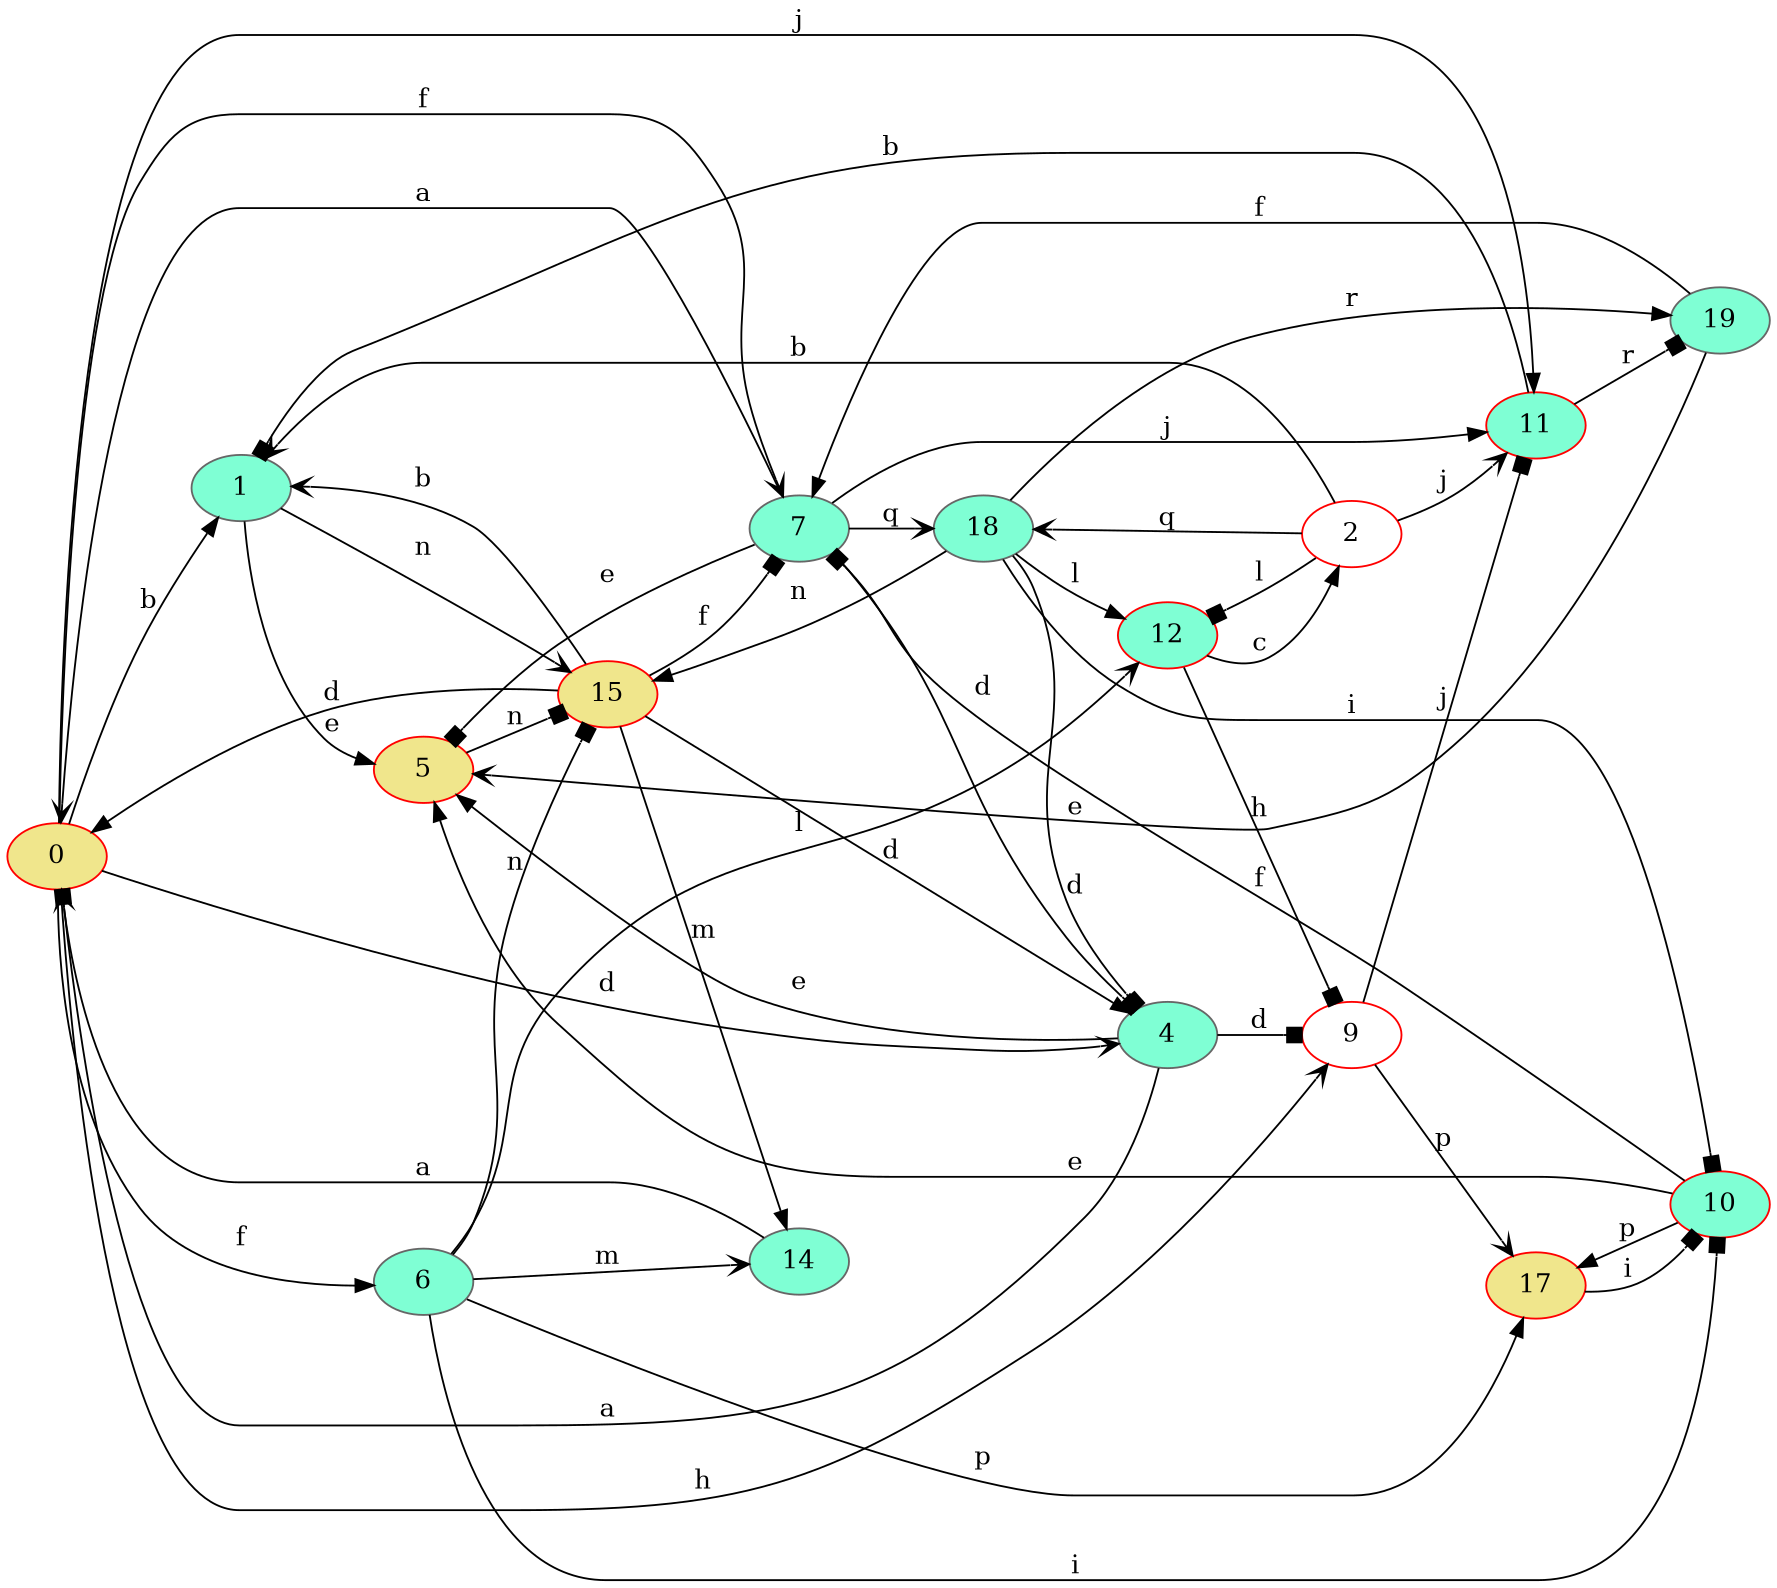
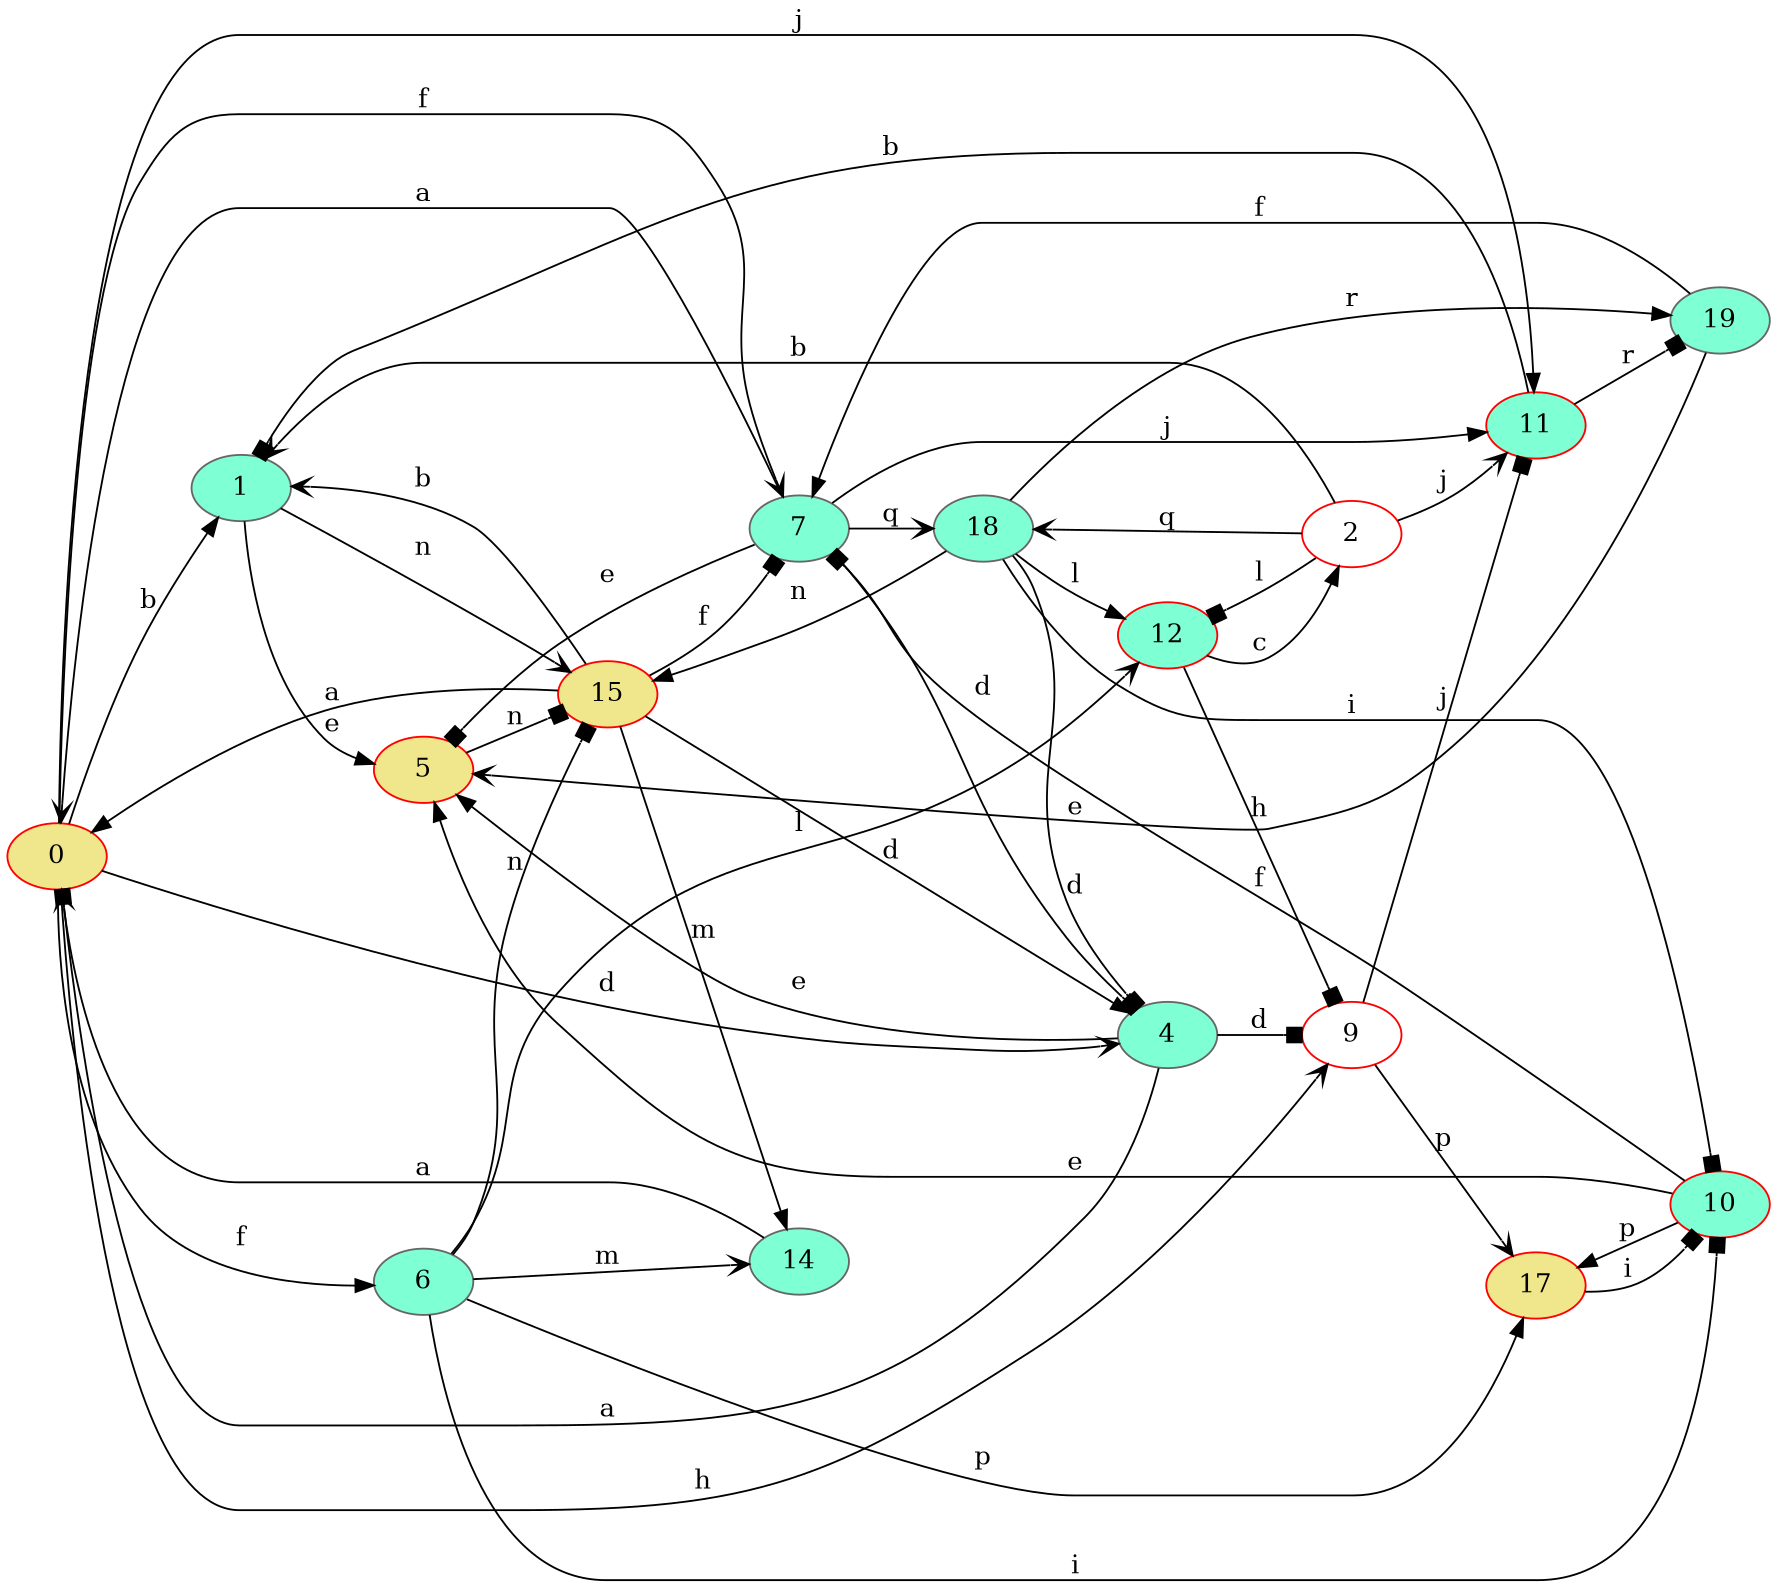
(332, 693) -> (332, 693)
